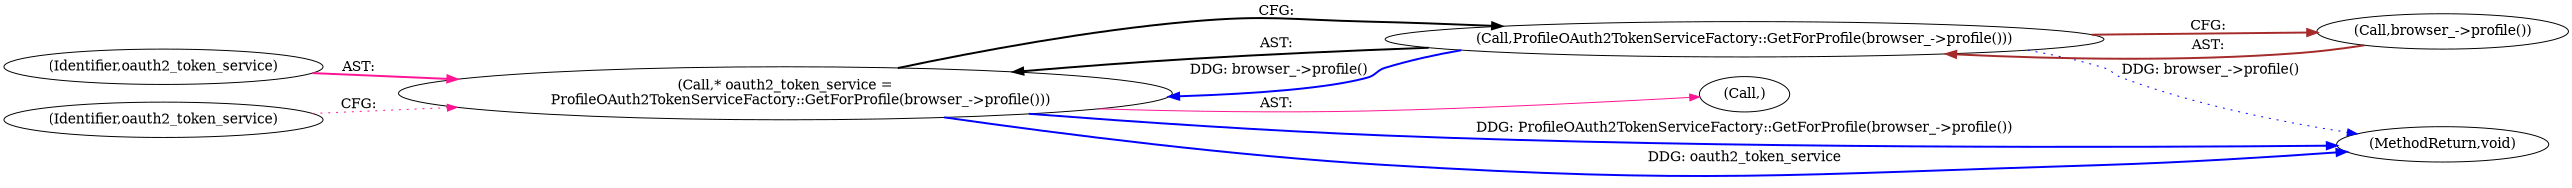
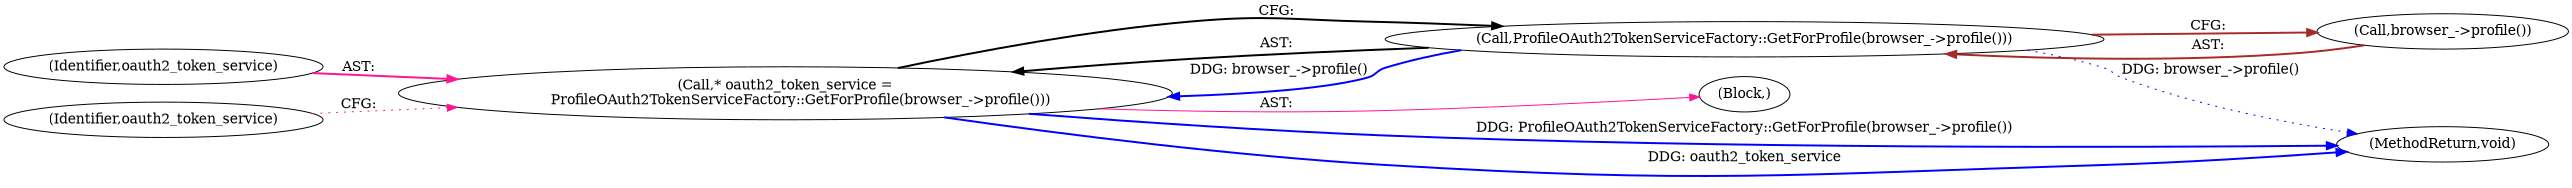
(1745, 94) -> (1745, 94)
